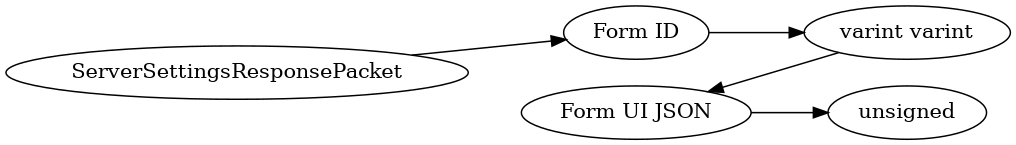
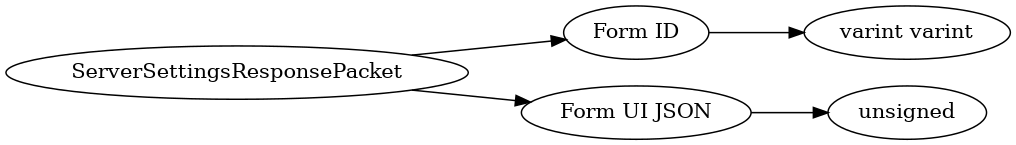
(781, 70) -> (464, 95)
